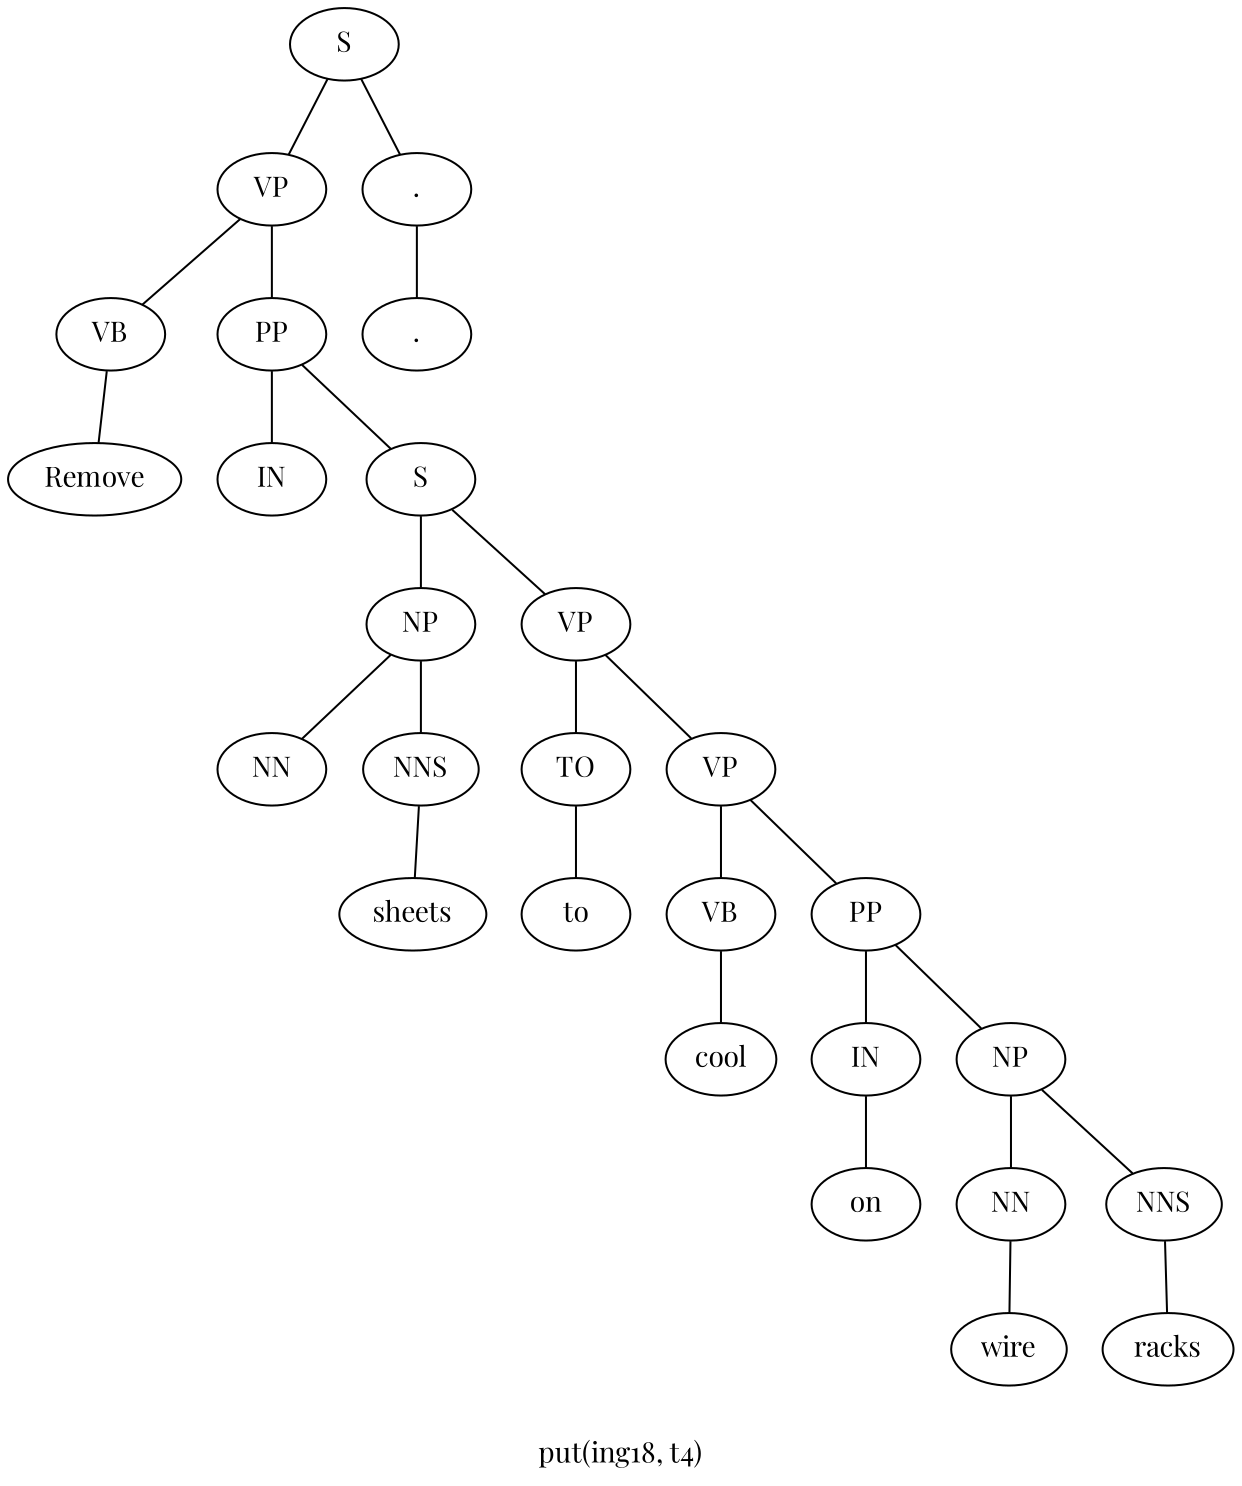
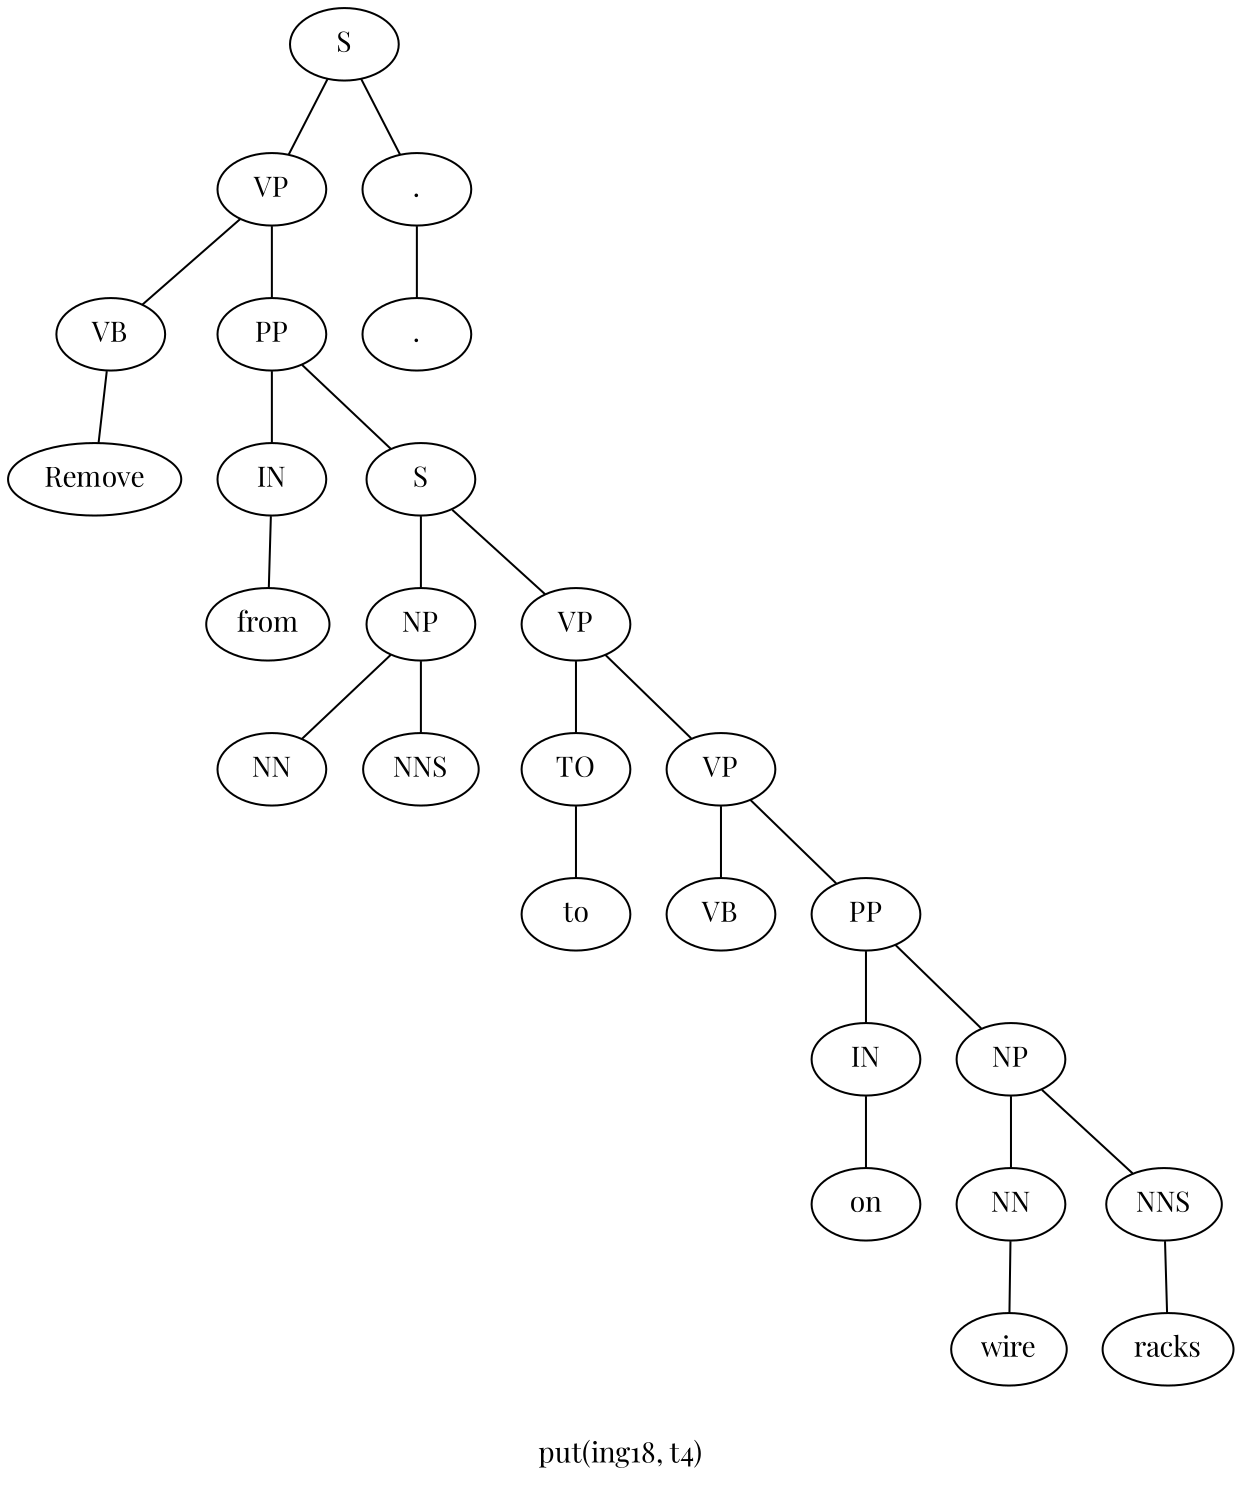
none -> (268, 624)
(413, 914) -> none
(721, 1059) -> none
